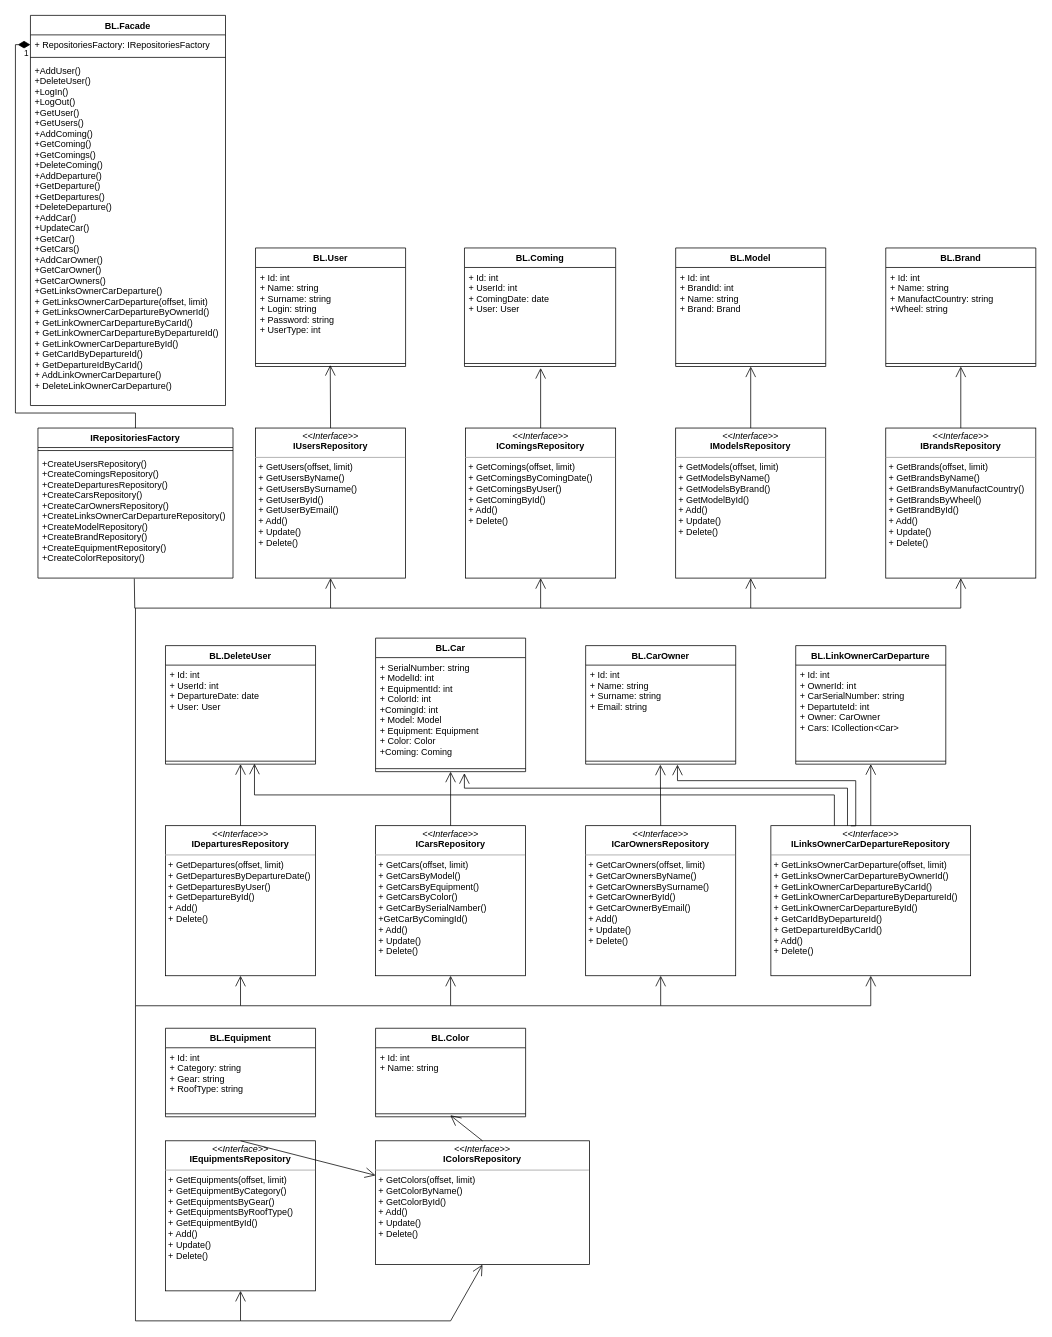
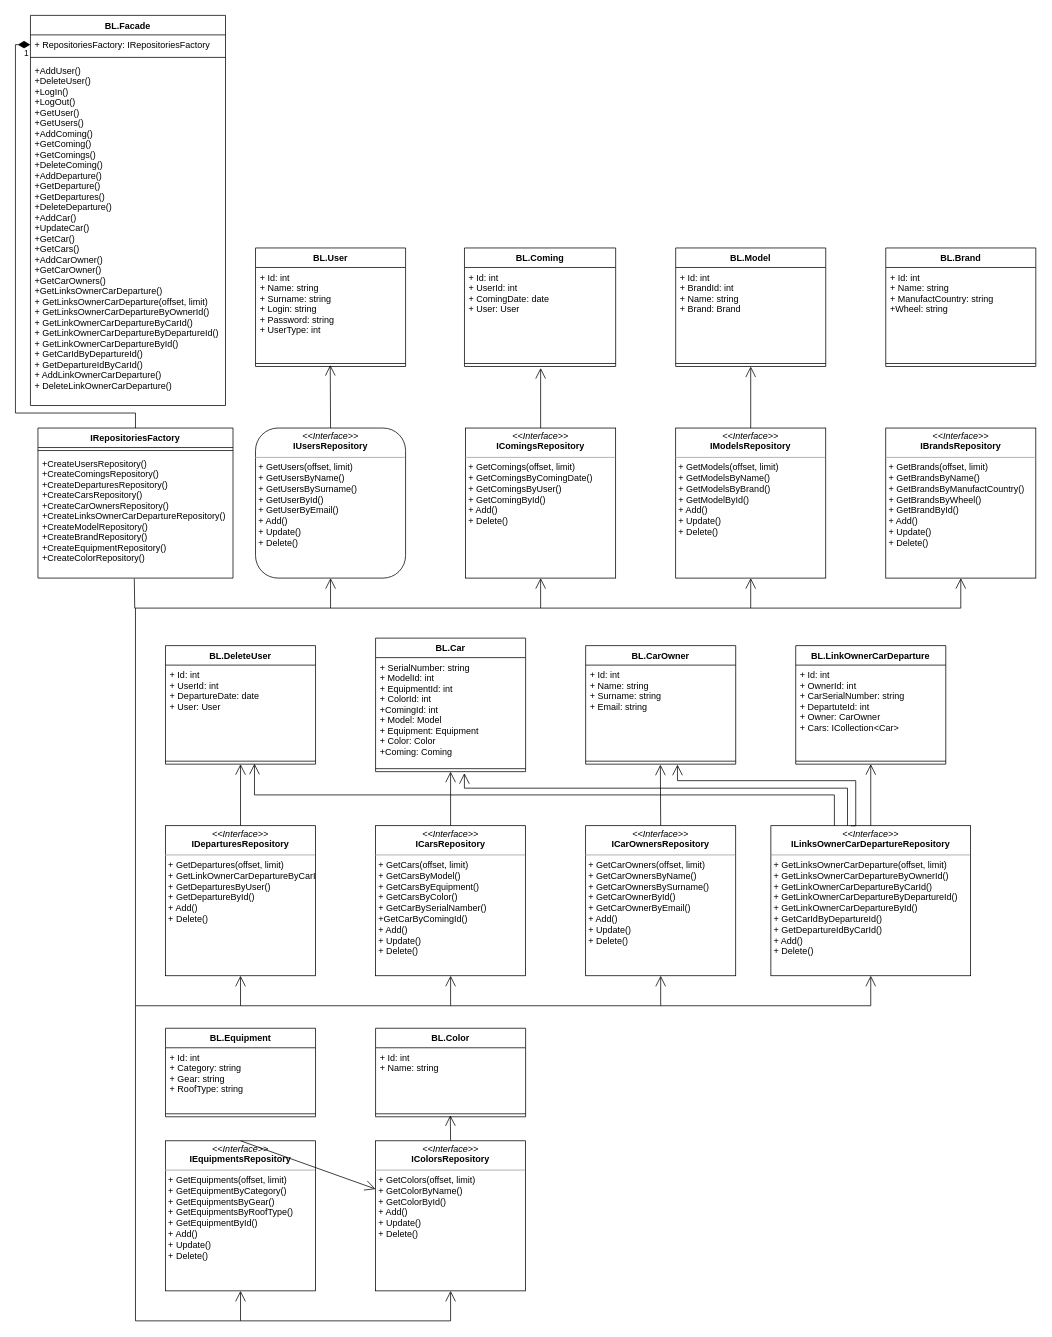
(960, 398) -> none
(330, 503) -> (330, 503)
(245, 869) -> (251, 869)
(482, 1202) -> (450, 1215)
